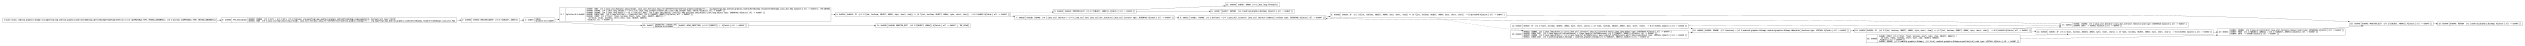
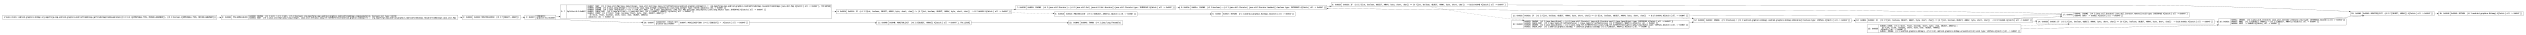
(1180, 8) -> (1019, 23)
(538, 19) -> (541, 16)
(240, 20) -> (240, 17)
